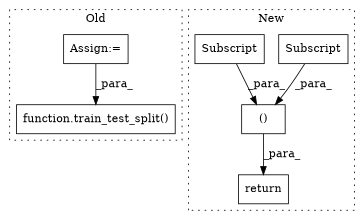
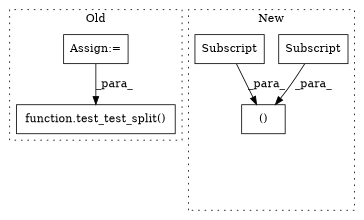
(96, 119) -> (96, 119)
(263, 189) -> none
